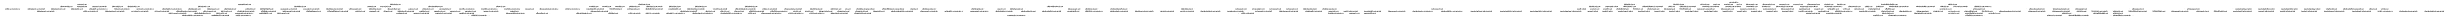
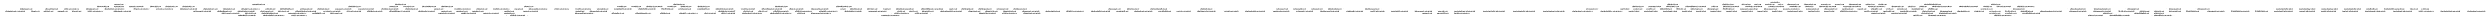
none -> (1165, 11)
